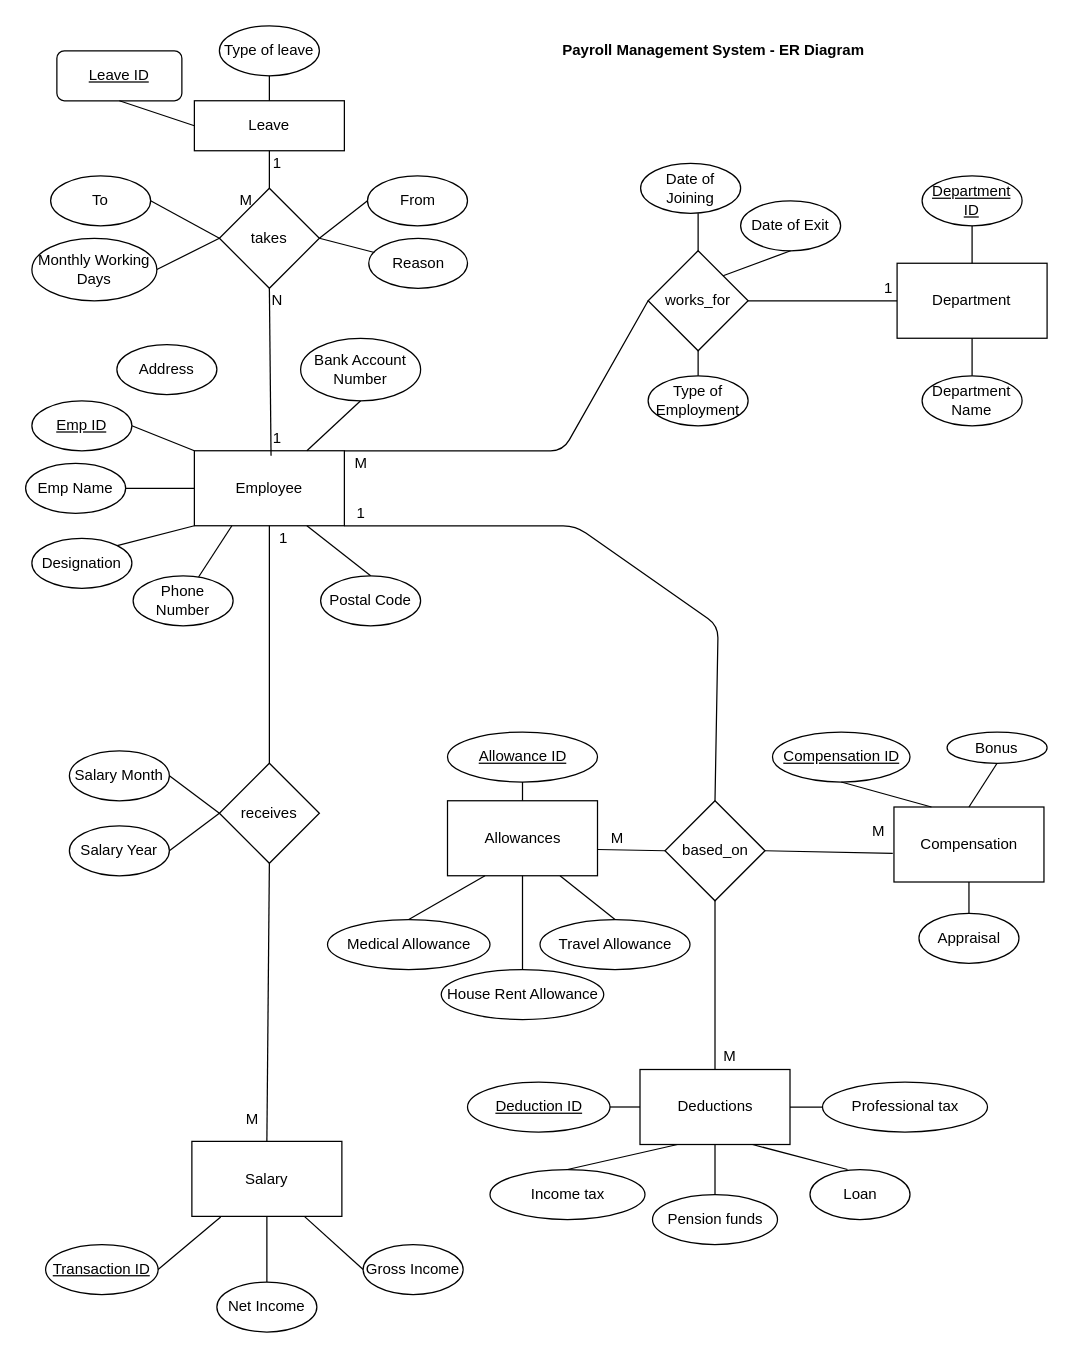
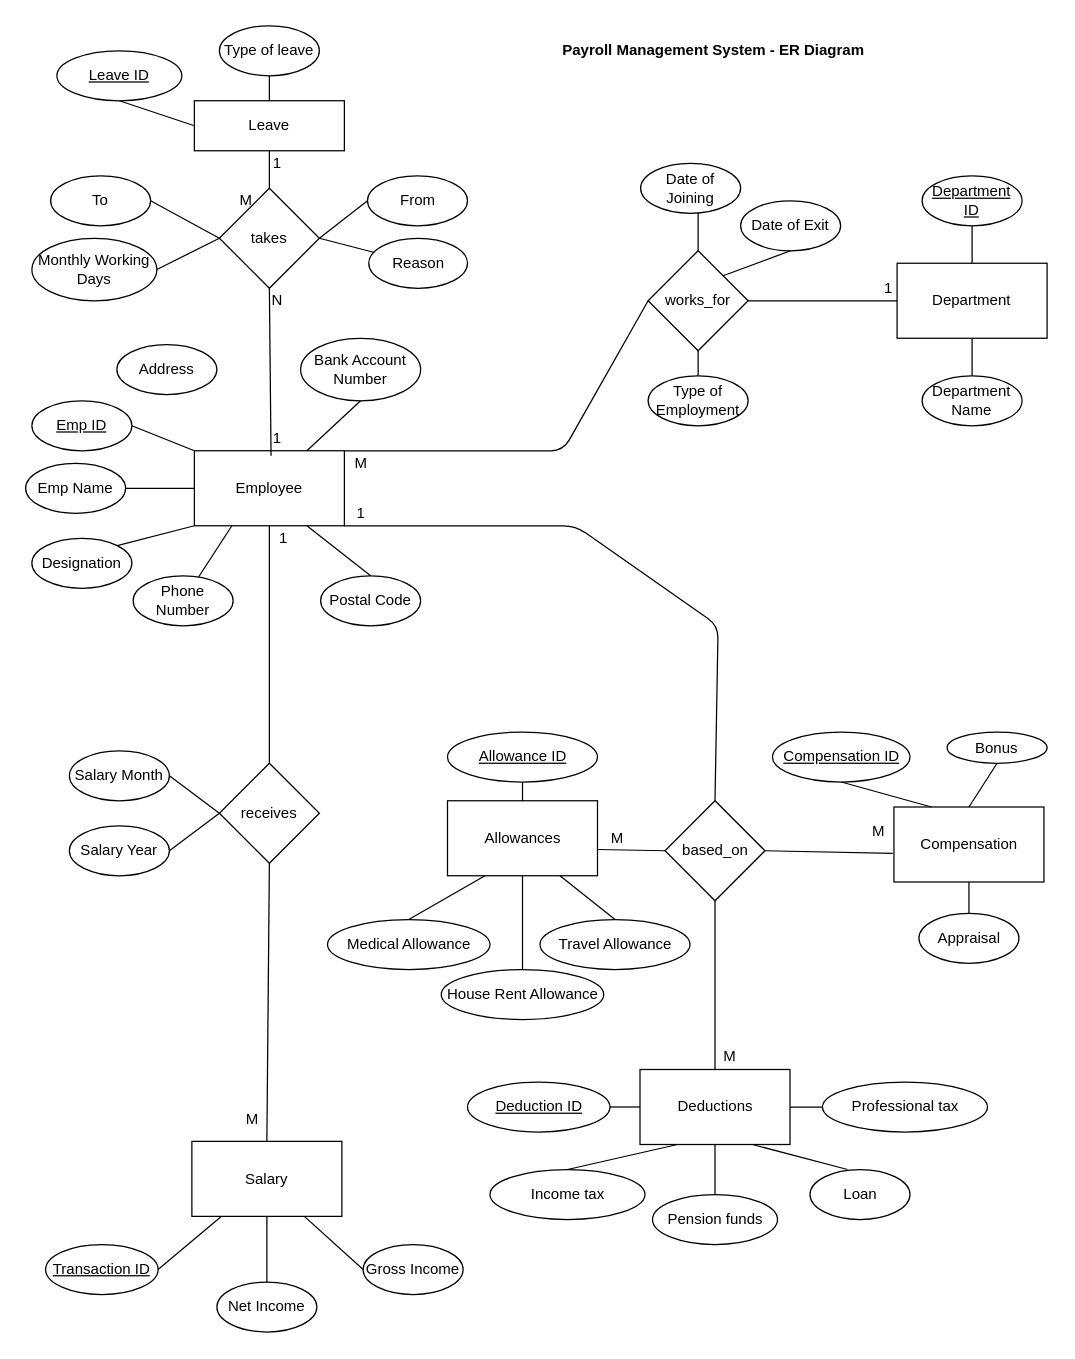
(119, 76) -> (119, 76)
